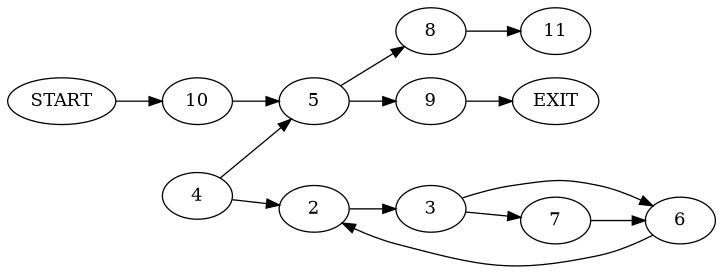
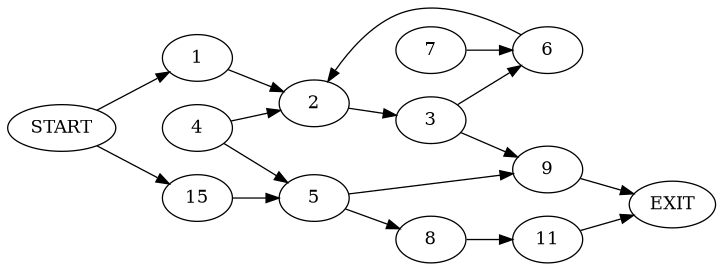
none -> (197, 58)
(197, 101) -> (197, 198)
(487, 214) -> (483, 142)
none -> (601, 225)
